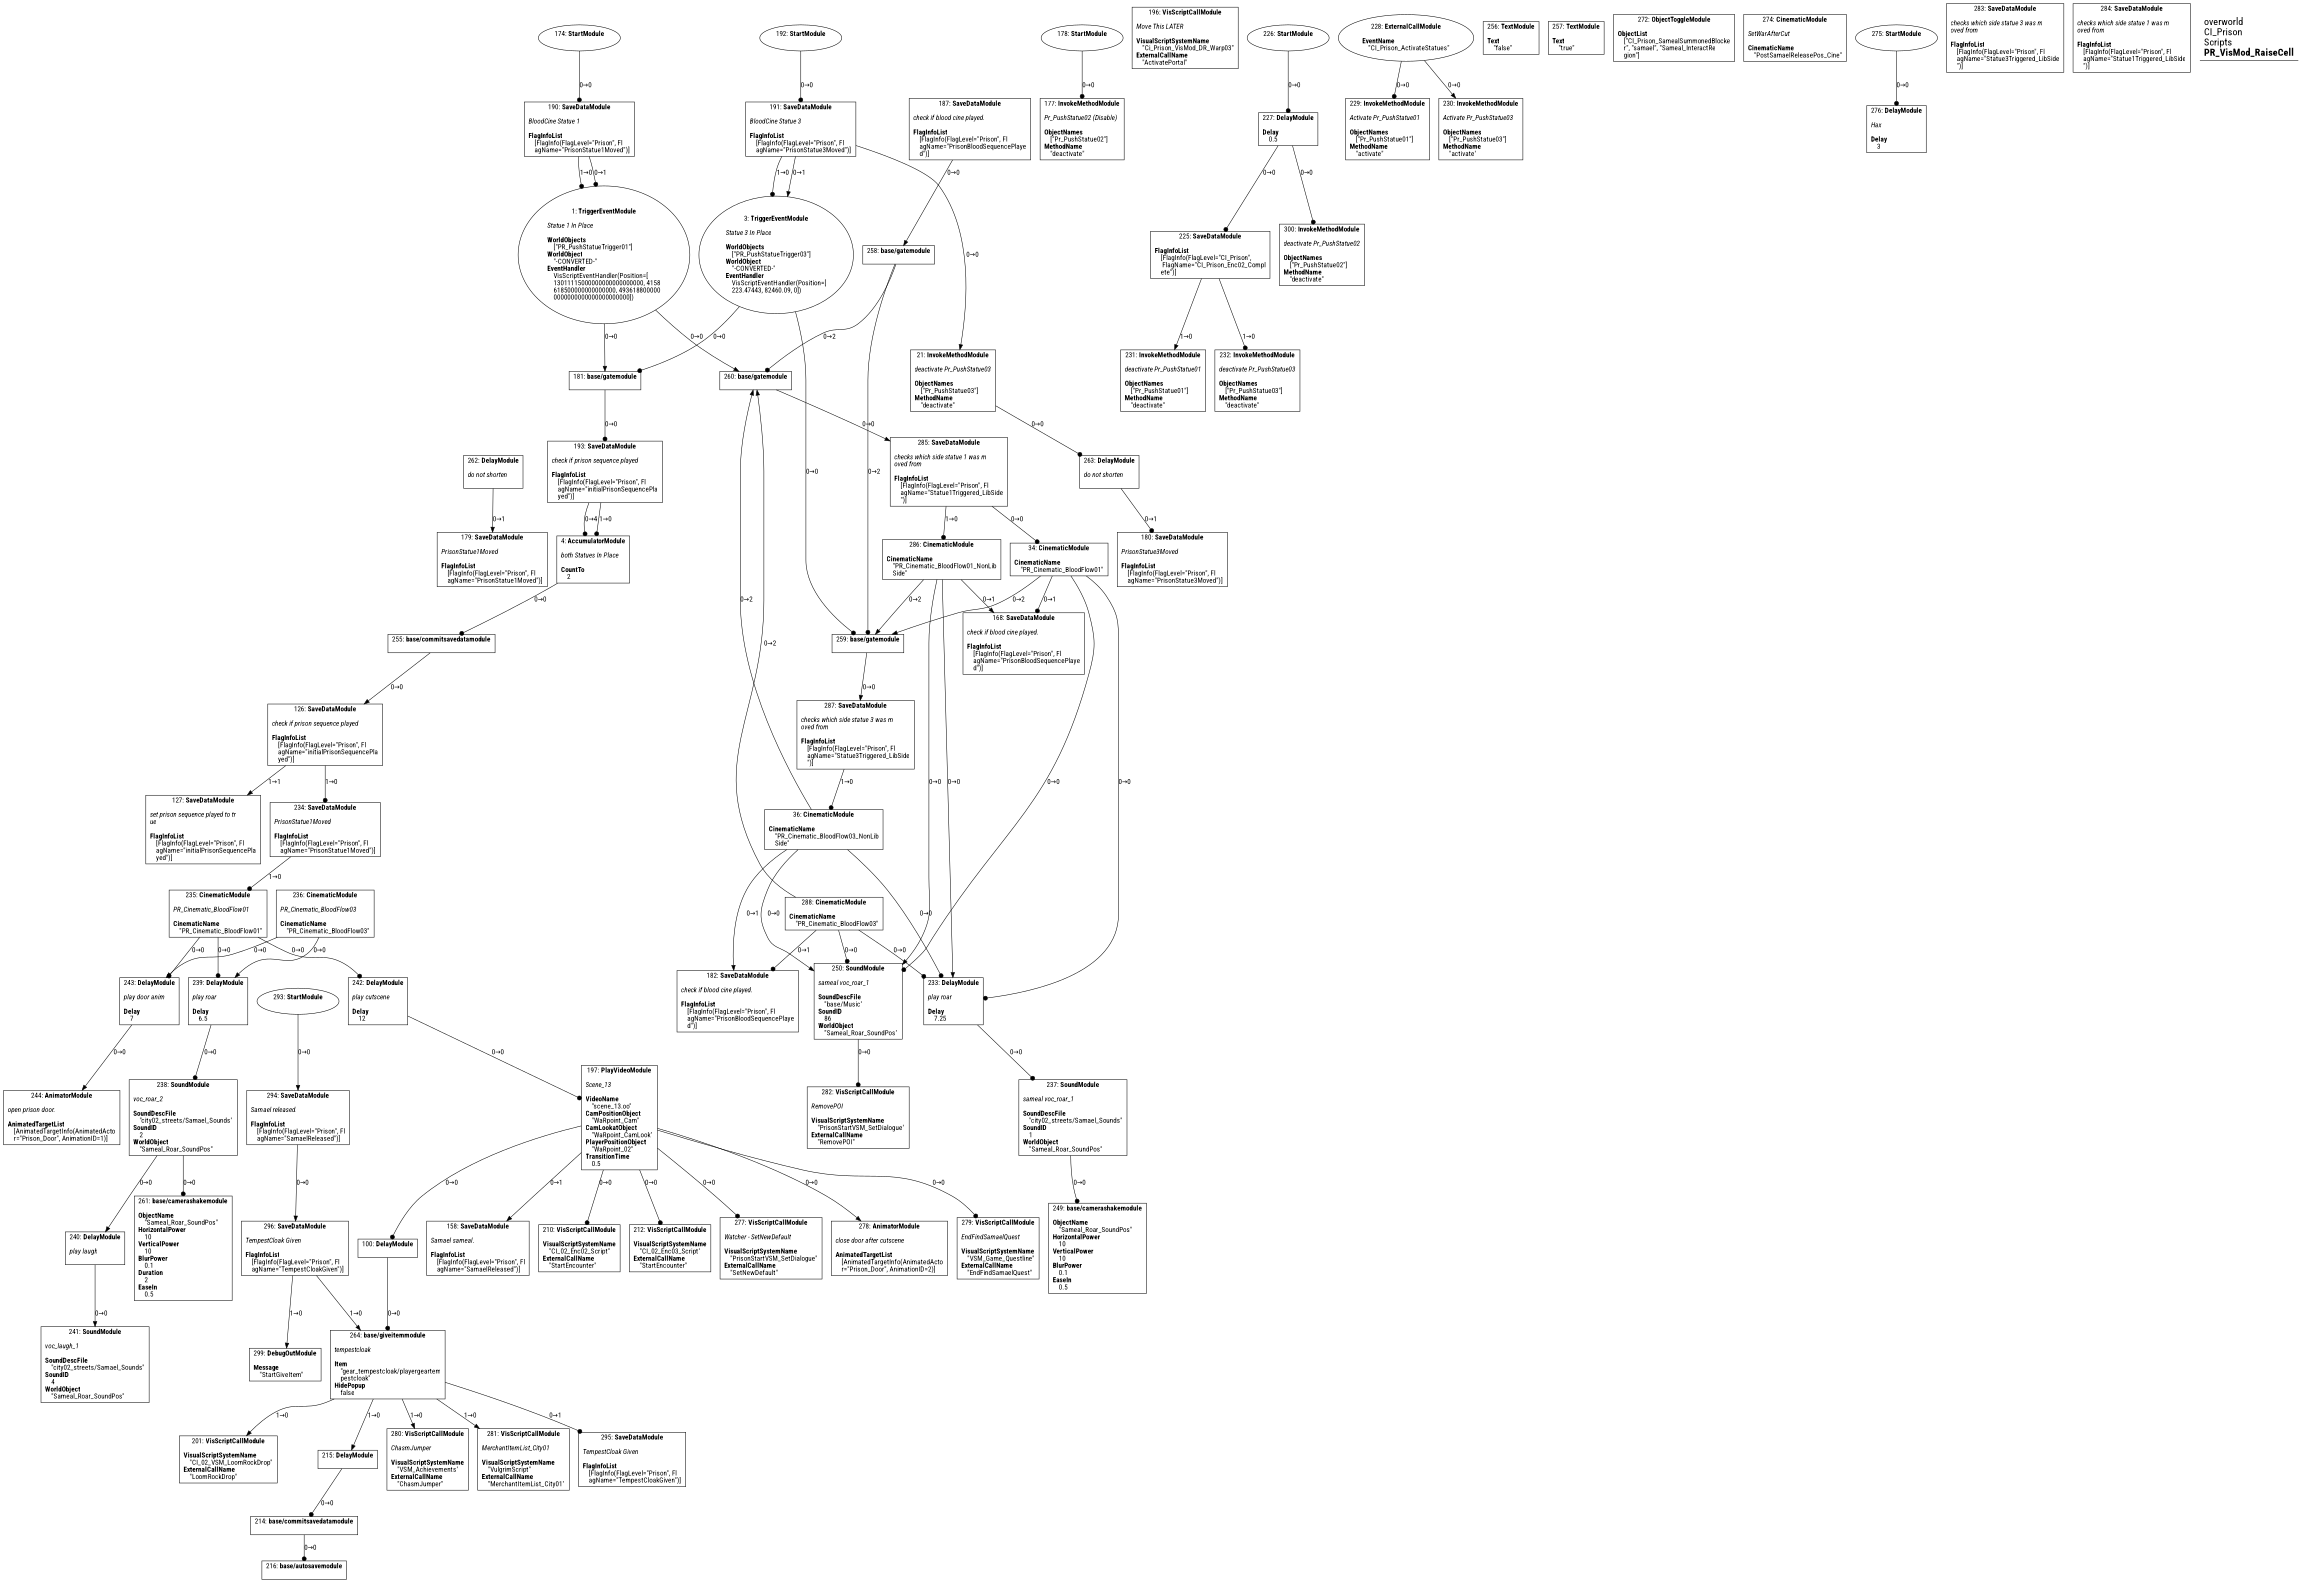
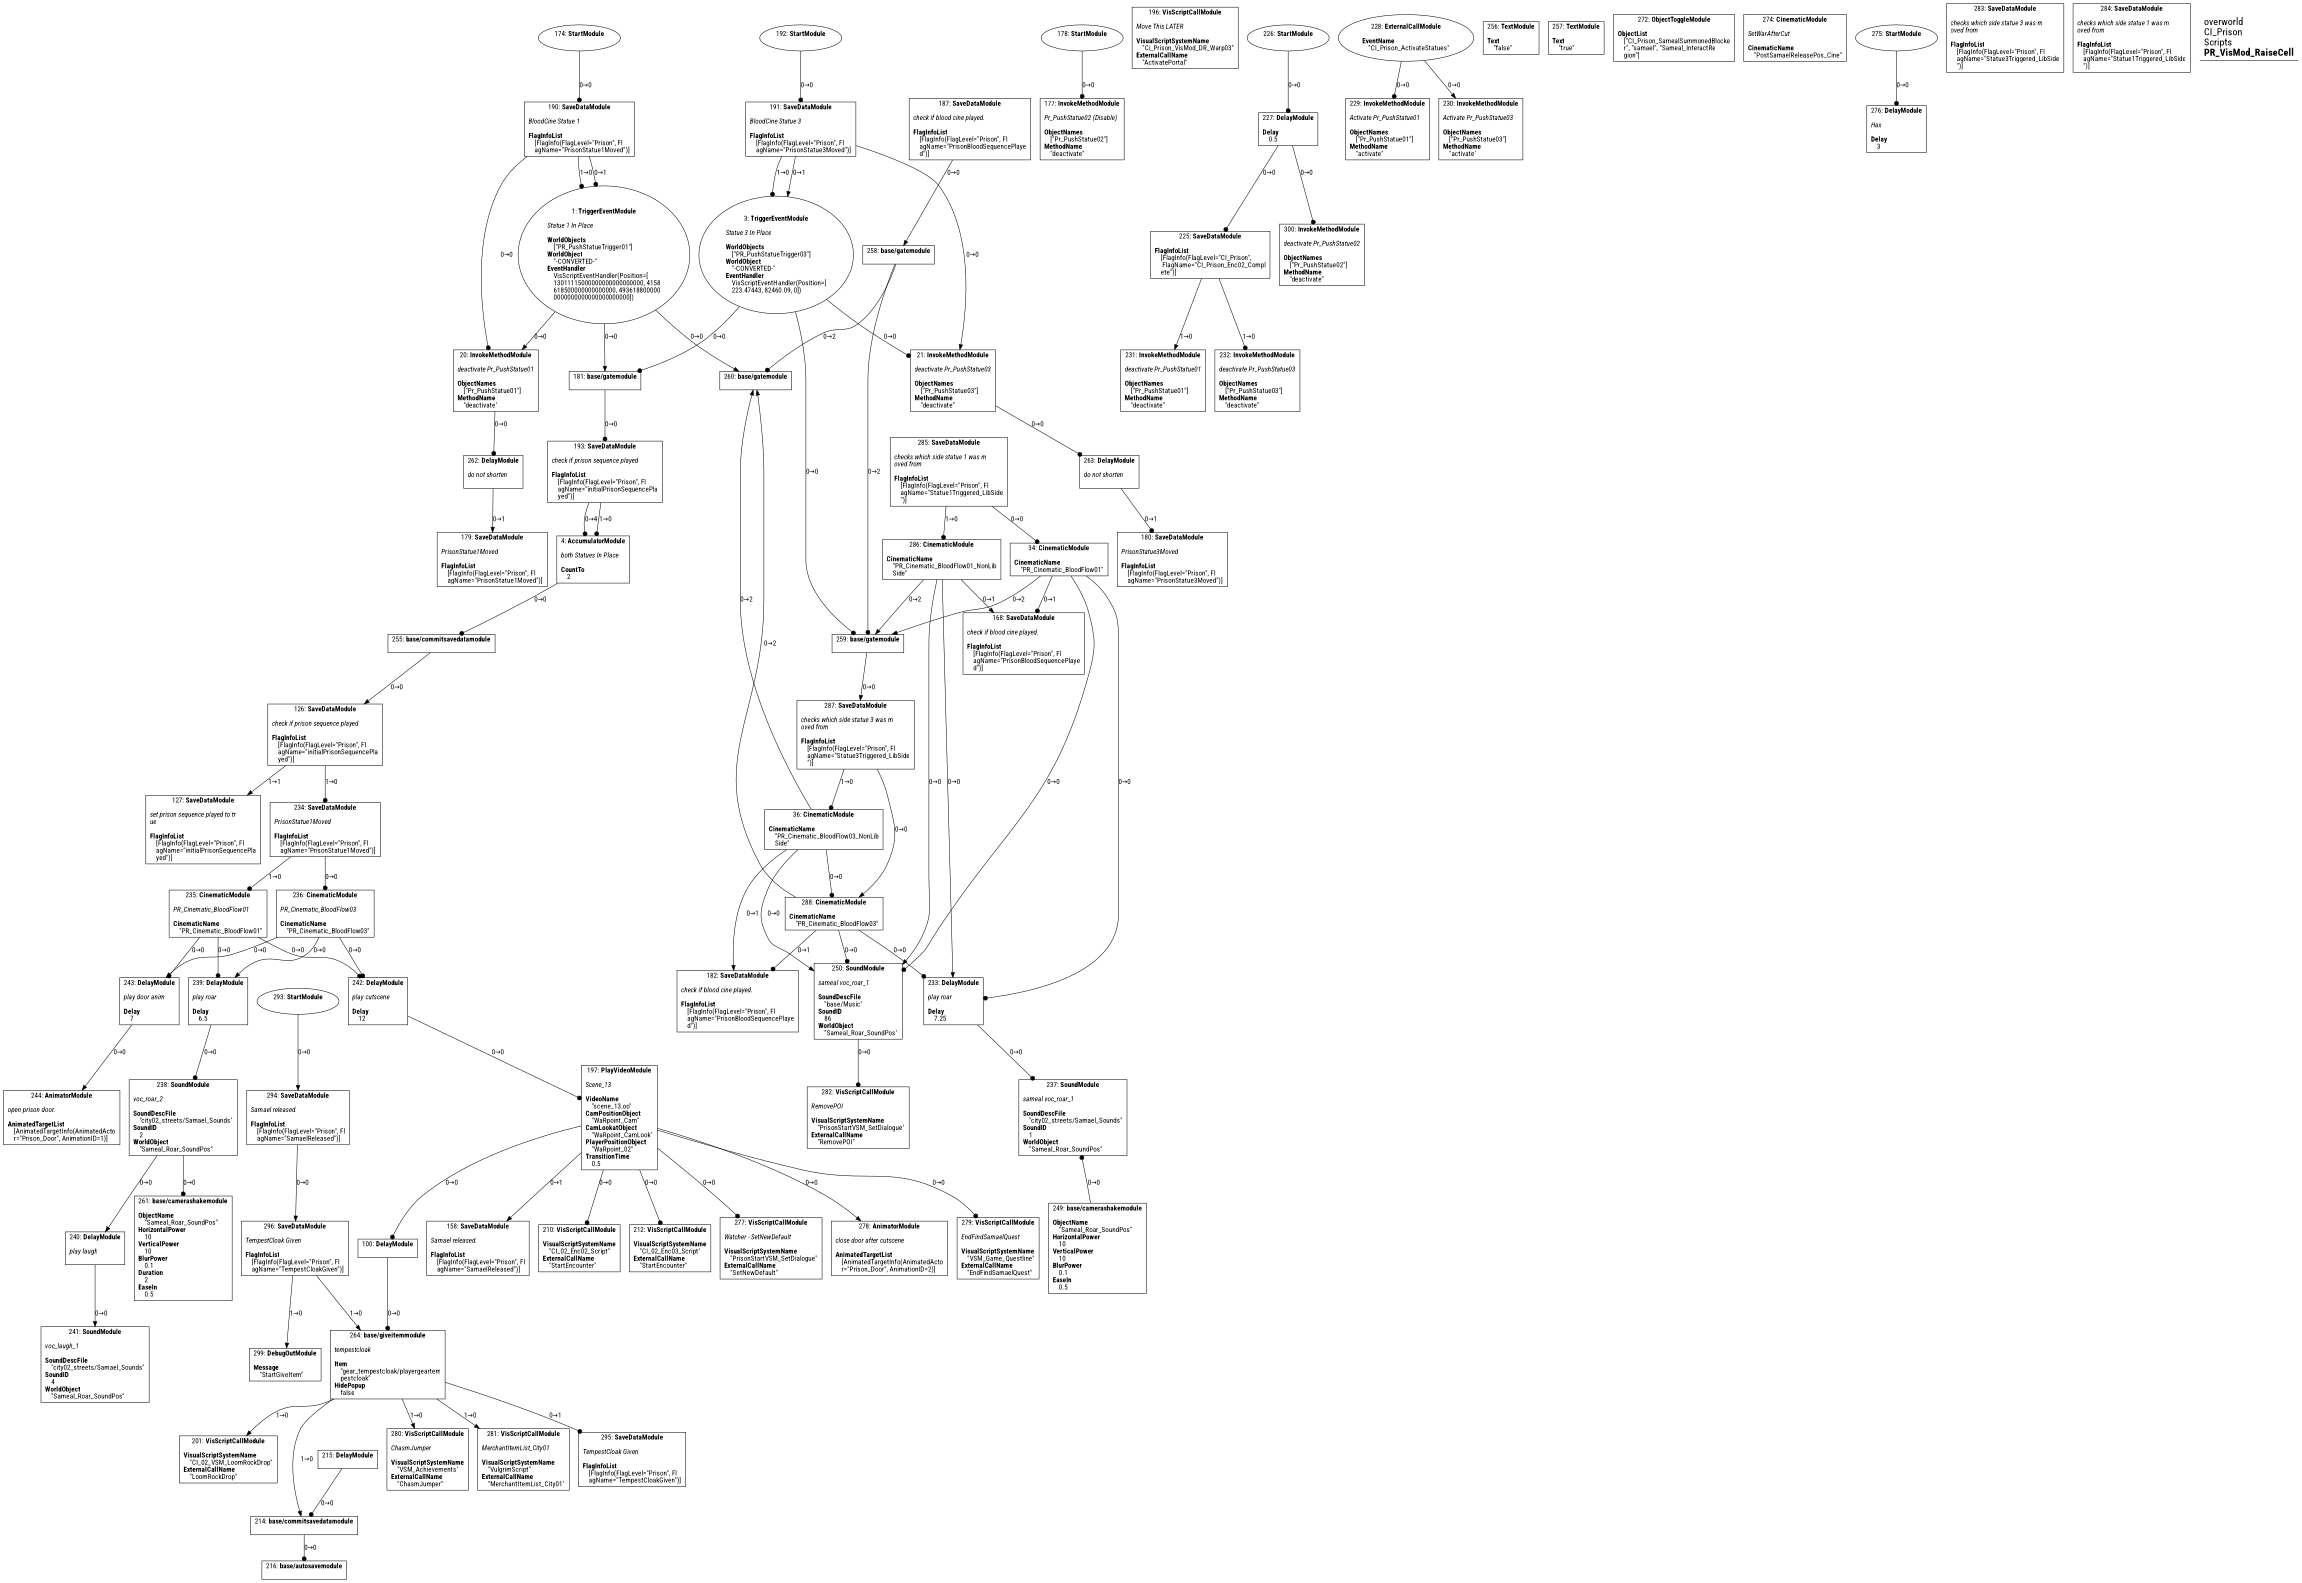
none -> (865, 329)
none -> (496, 381)
(831, 414) -> none
none -> (895, 835)
none -> (325, 871)
(900, 907) -> (829, 871)
none -> (351, 956)
(1072, 1178) -> (1087, 1181)
(453, 1241) -> (454, 1241)
(363, 1422) -> (295, 1448)
